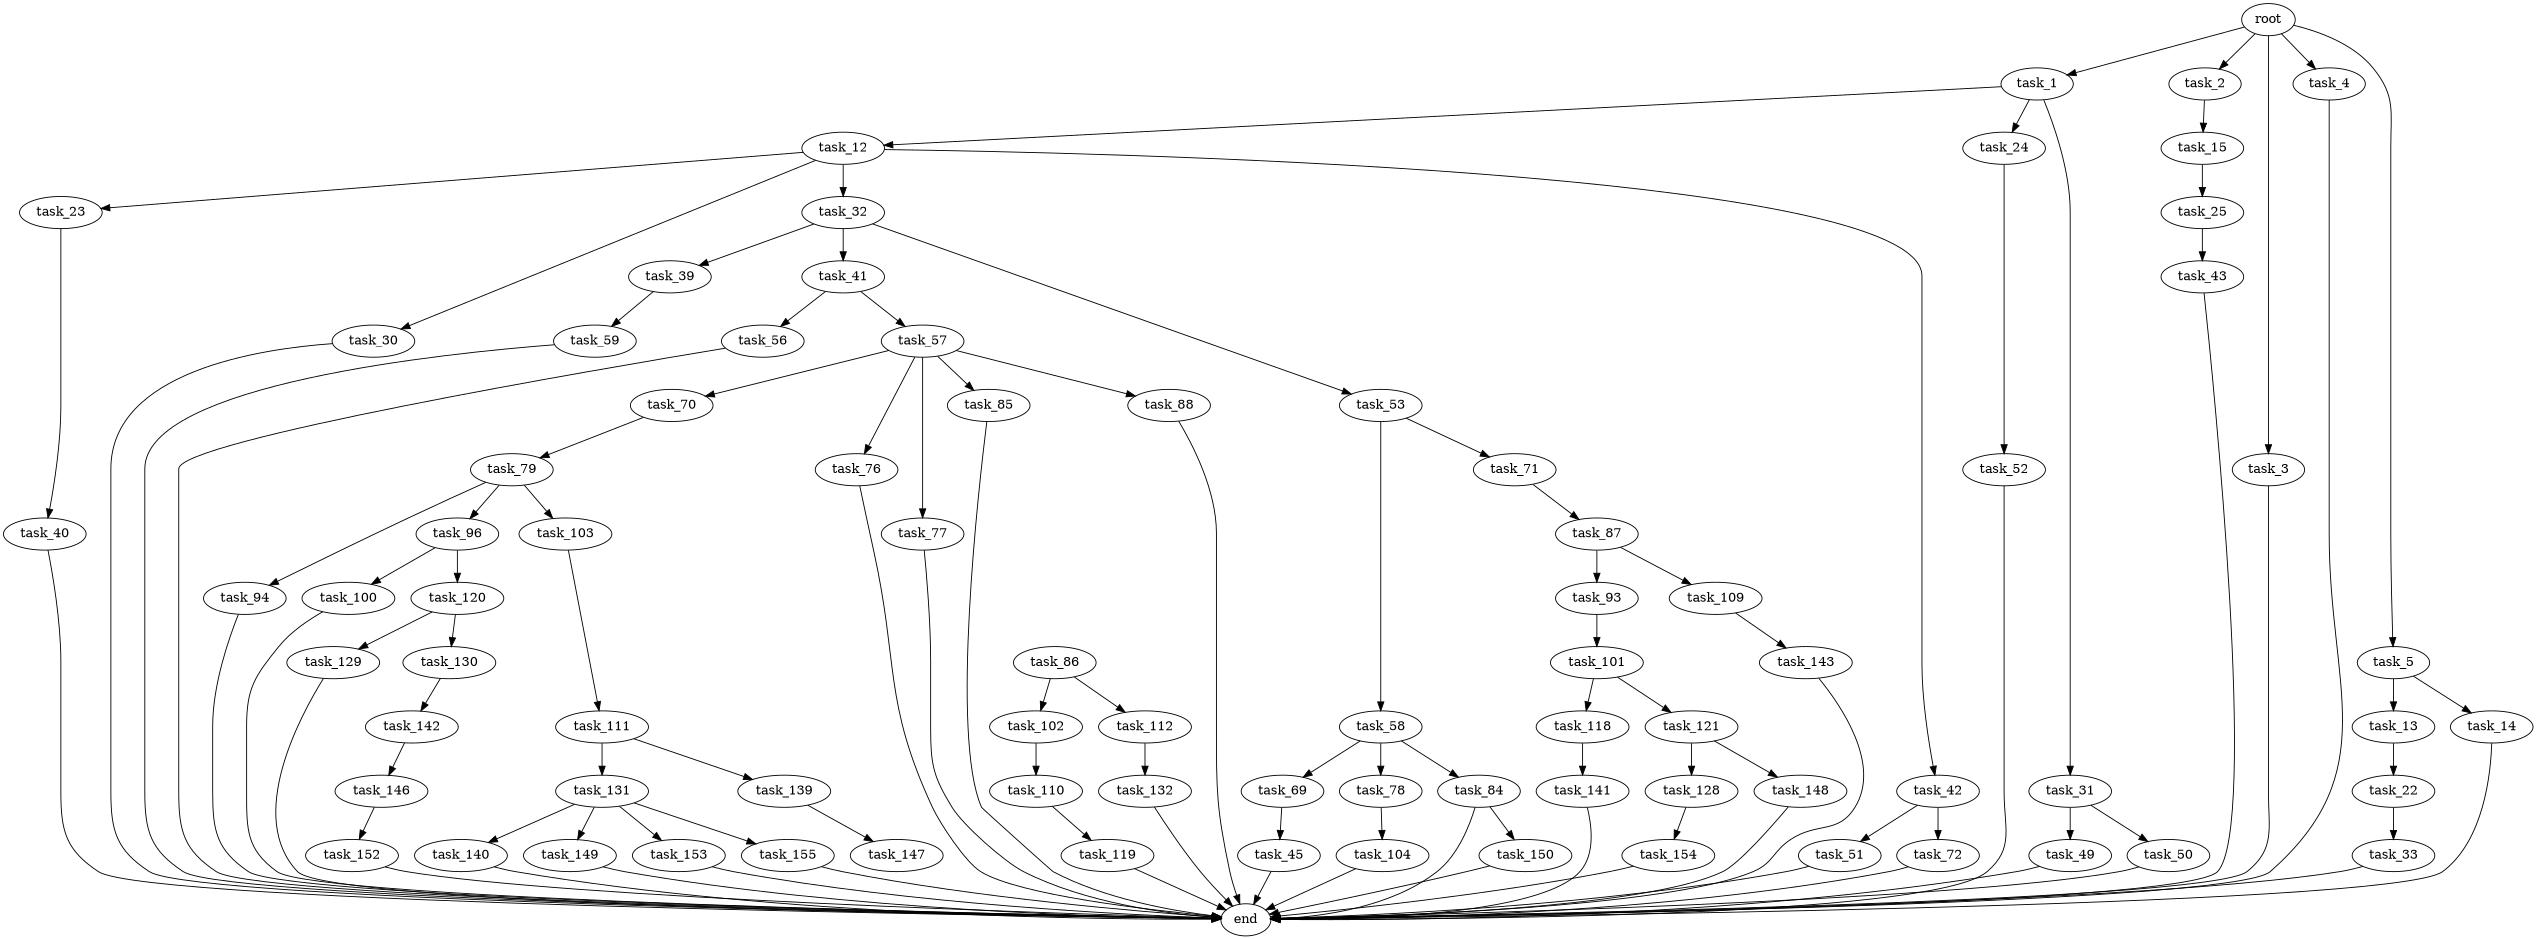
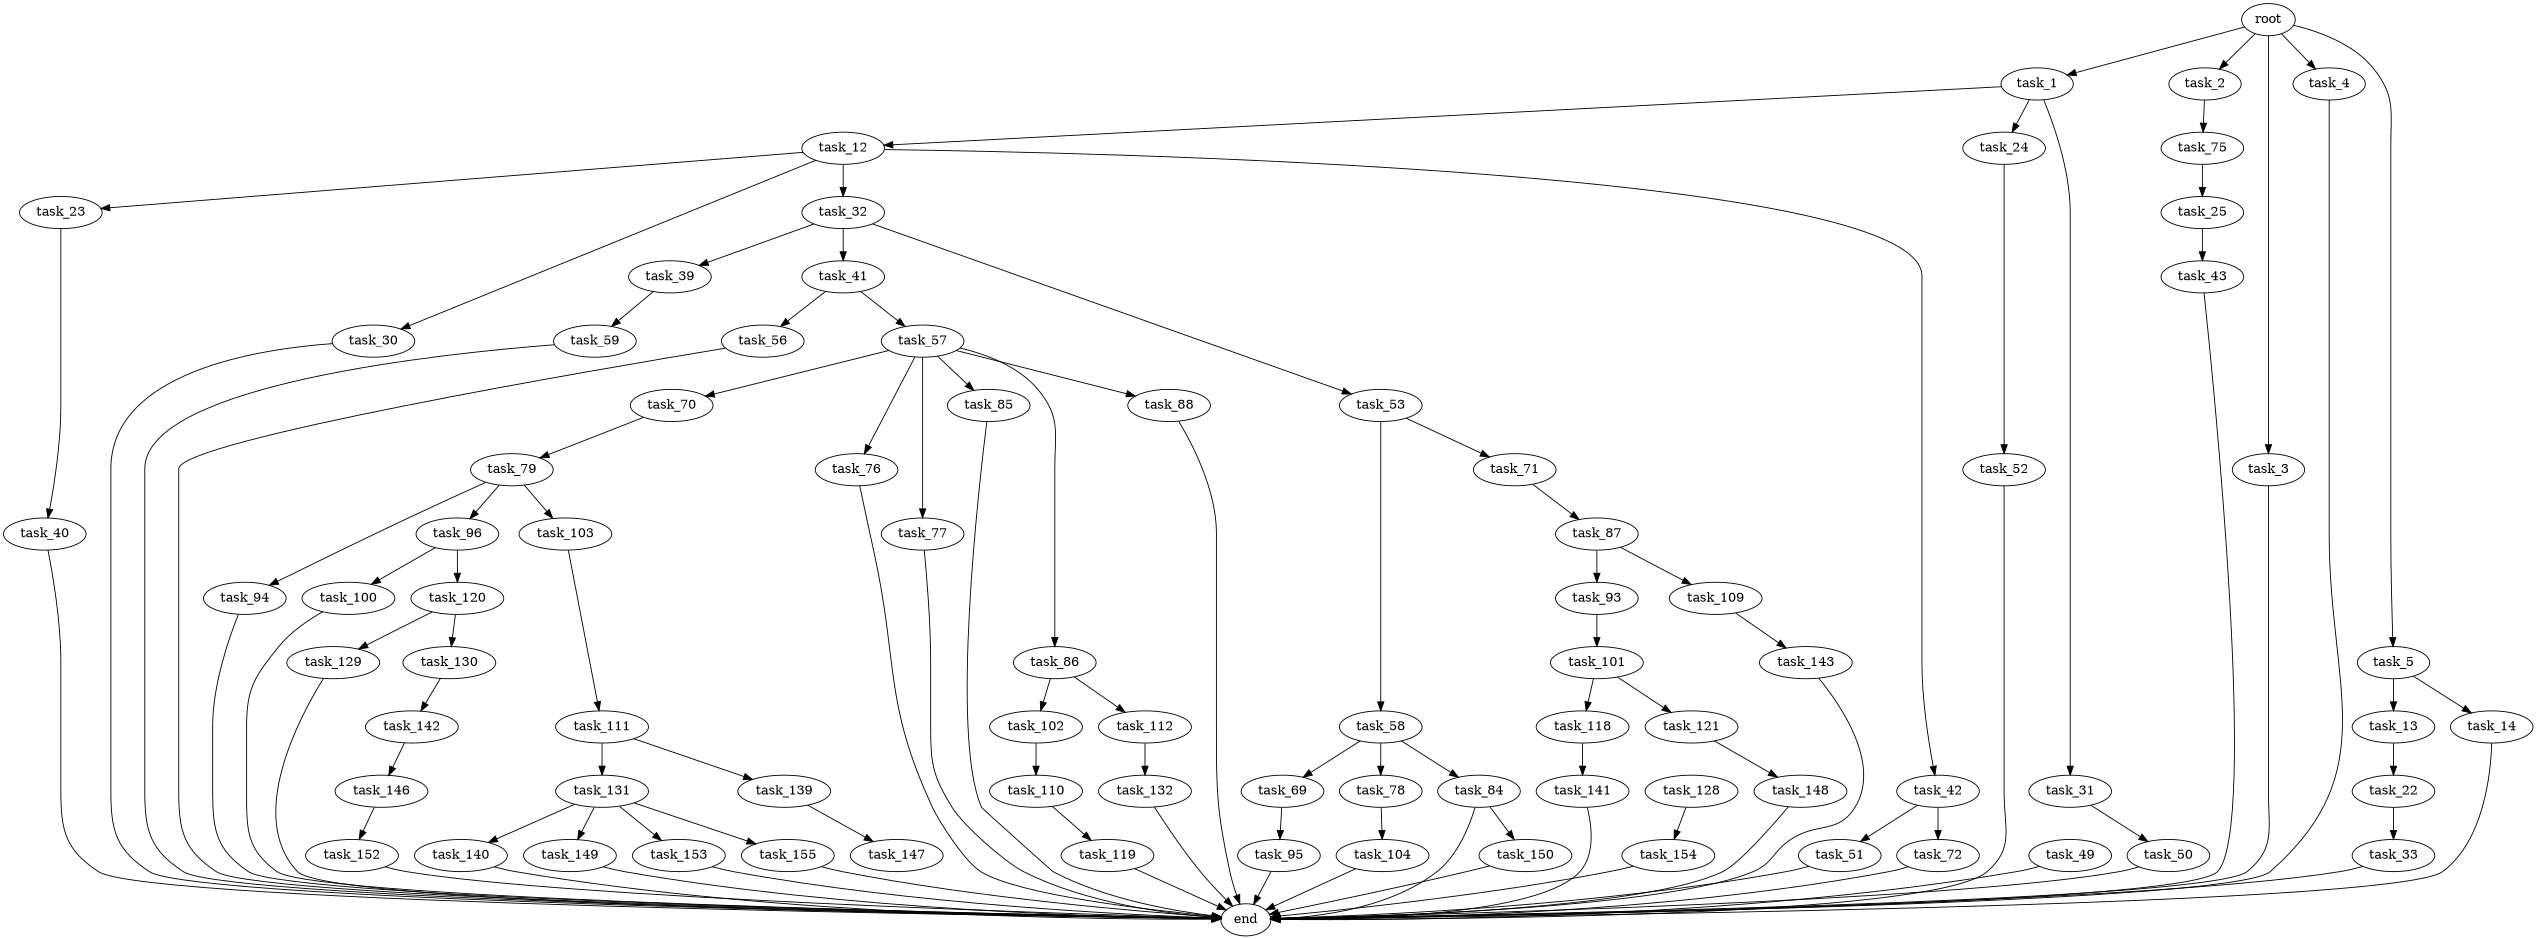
(2202, 148) -> (2202, 148)
none -> (1055, 466)
(1692, 755) -> none
(2070, 819) -> none
(1279, 856) -> (1279, 856)
